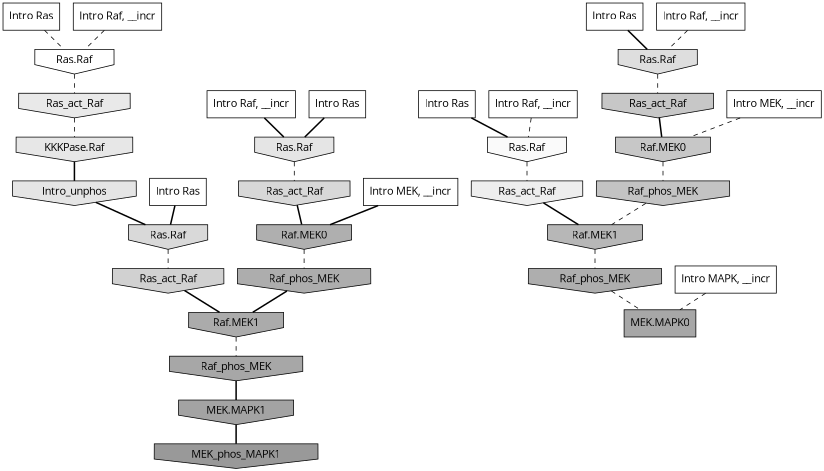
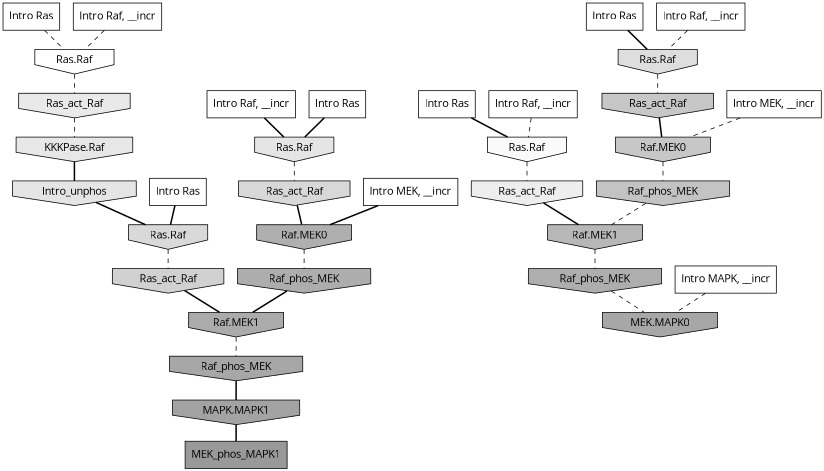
(660, 323) -> (660, 323)
(236, 411) -> (236, 411)
(236, 455) -> (236, 455)
